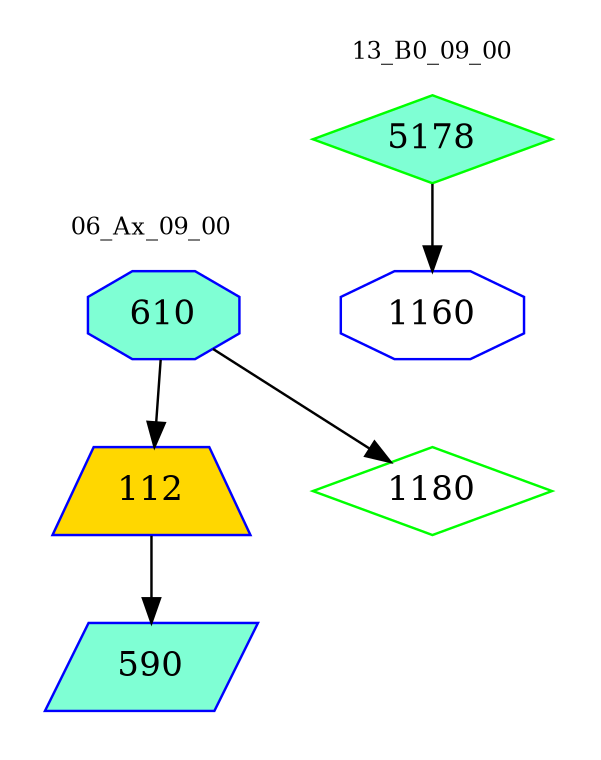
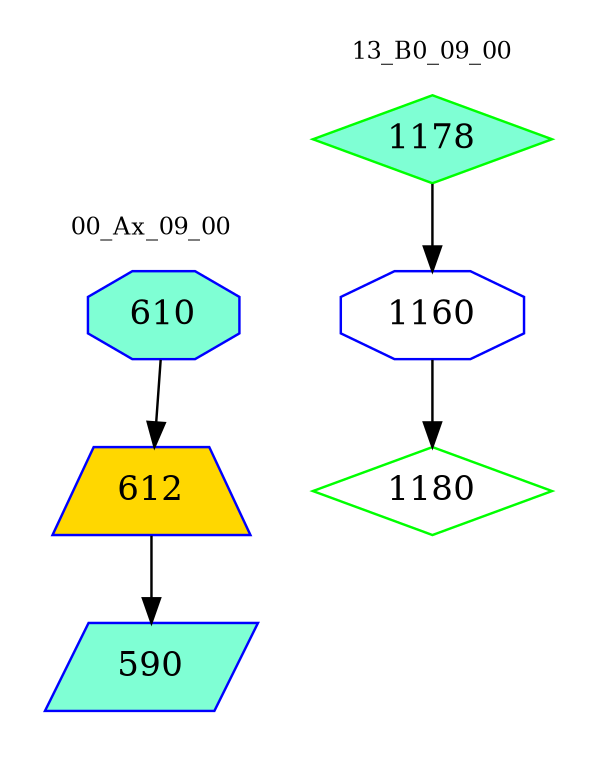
(432, 139) -> (432, 139)
(151, 228) -> (151, 228)
(311, 411) -> (432, 391)
(151, 491) -> (151, 491)
